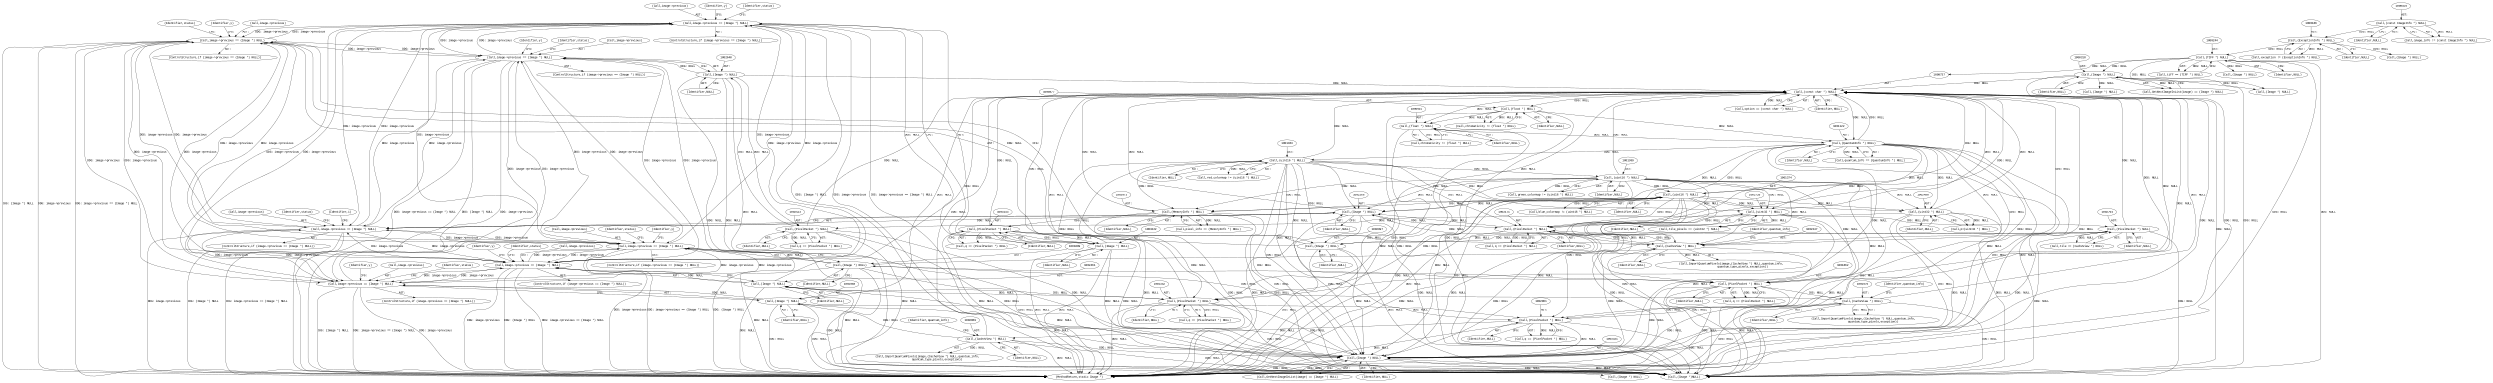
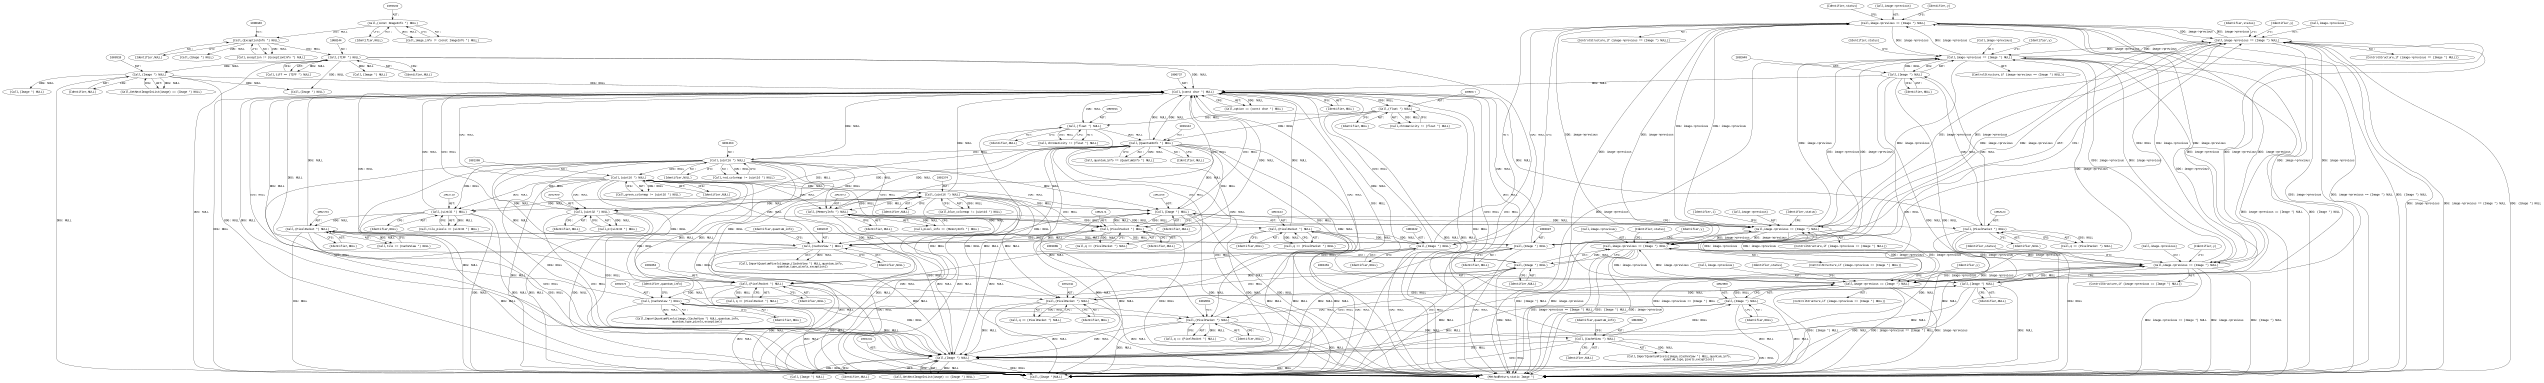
(2071, 70) -> (786, 59)
(1216, 276) -> none
